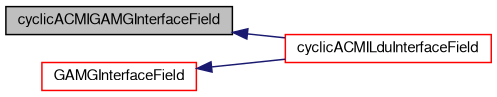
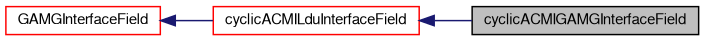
(266, 36) -> (453, 21)
